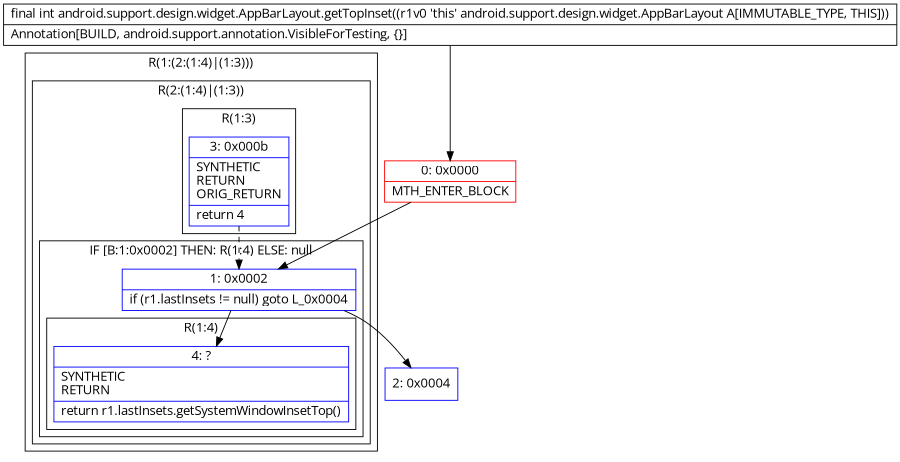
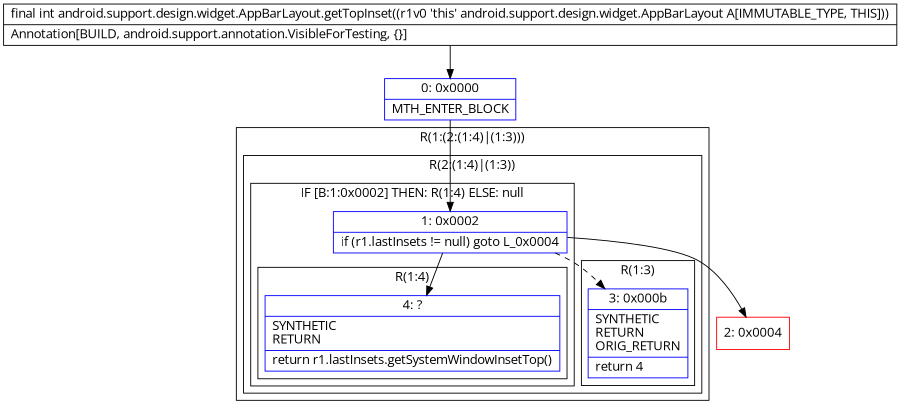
(450, 182) -> (450, 99)
(239, 246) -> (568, 259)
(421, 384) -> (753, 333)
